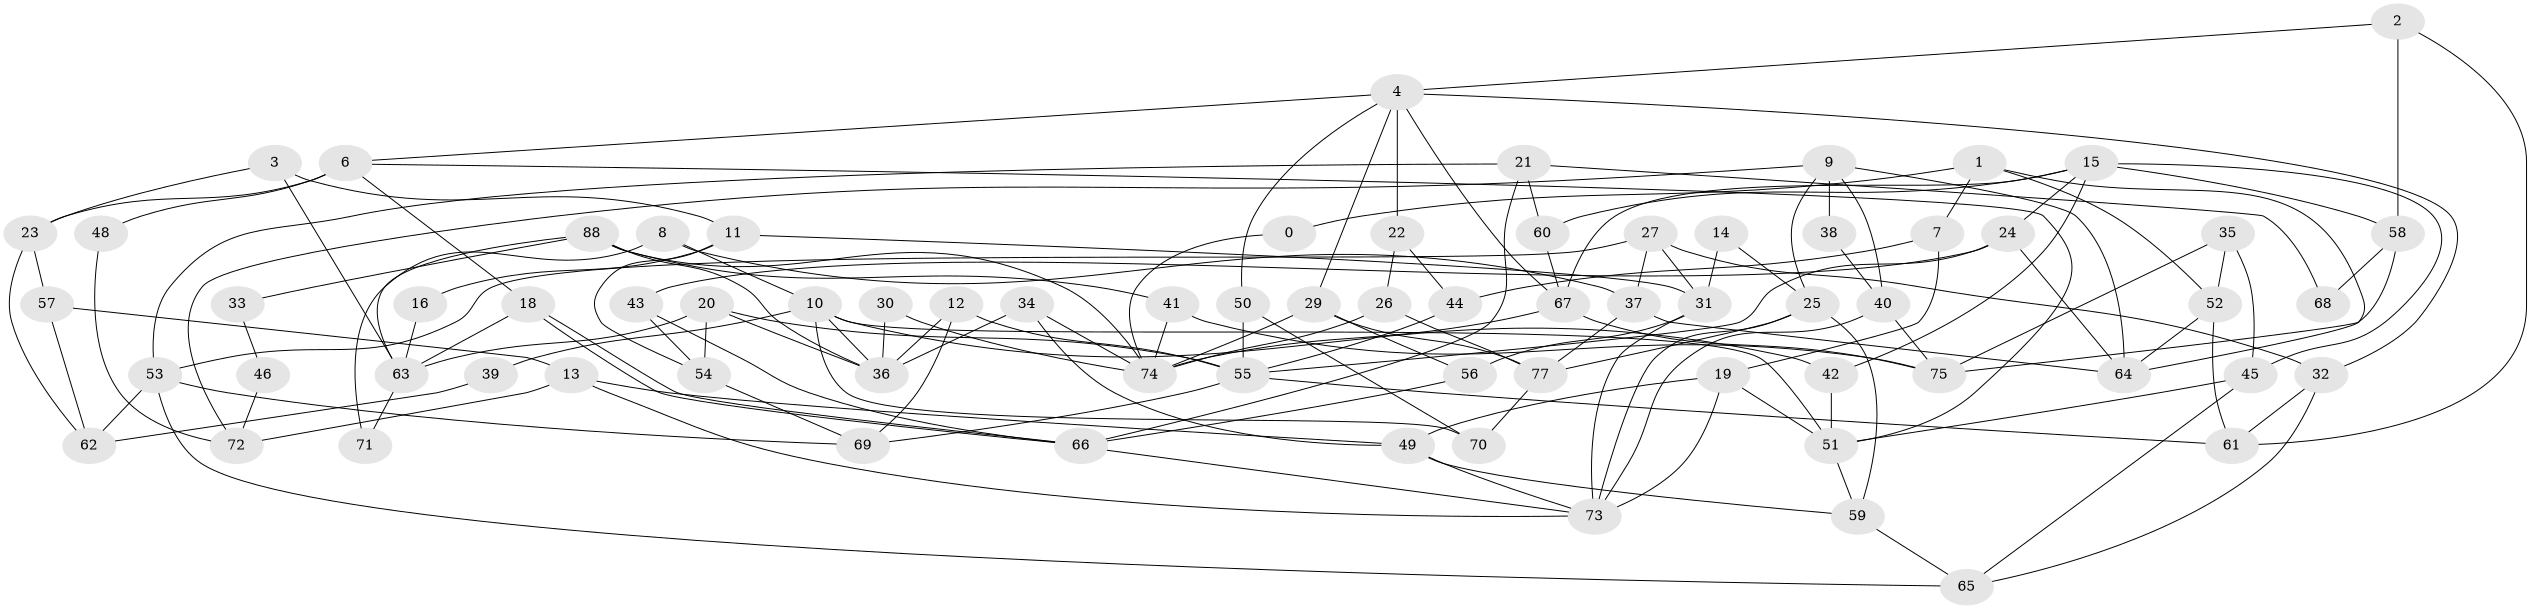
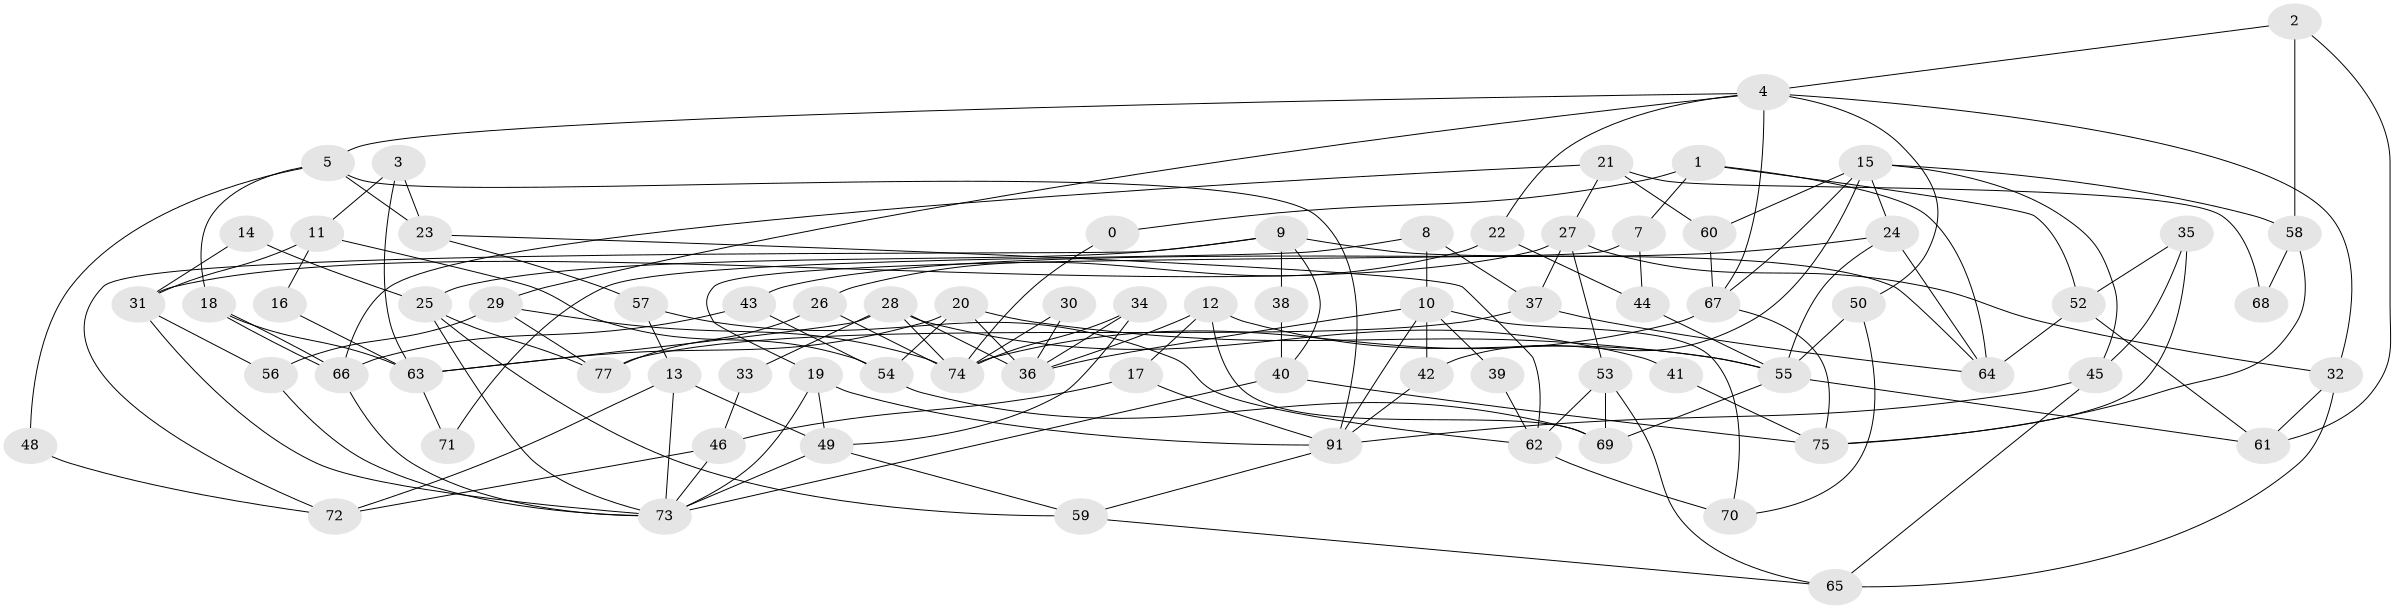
(346, 163) -> (328, 163)
(786, 178) -> (1587, 198)
(592, 234) -> (891, 304)
(1161, 340) -> none
none -> (1136, 375)
(1277, 414) -> (409, 479)
(1503, 418) -> (1630, 485)
(1831, 446) -> (1335, 446)
none -> (692, 481)
